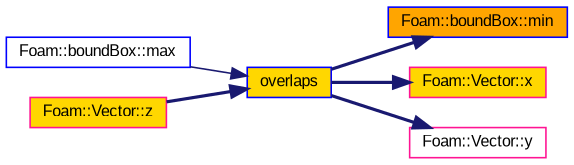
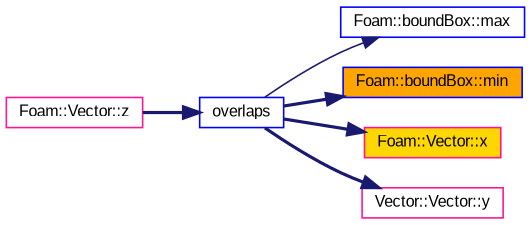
(211, 70) -> (313, 67)
(289, 82) -> (242, 113)
(98, 113) -> (74, 113)
(478, 143) -> (433, 203)
